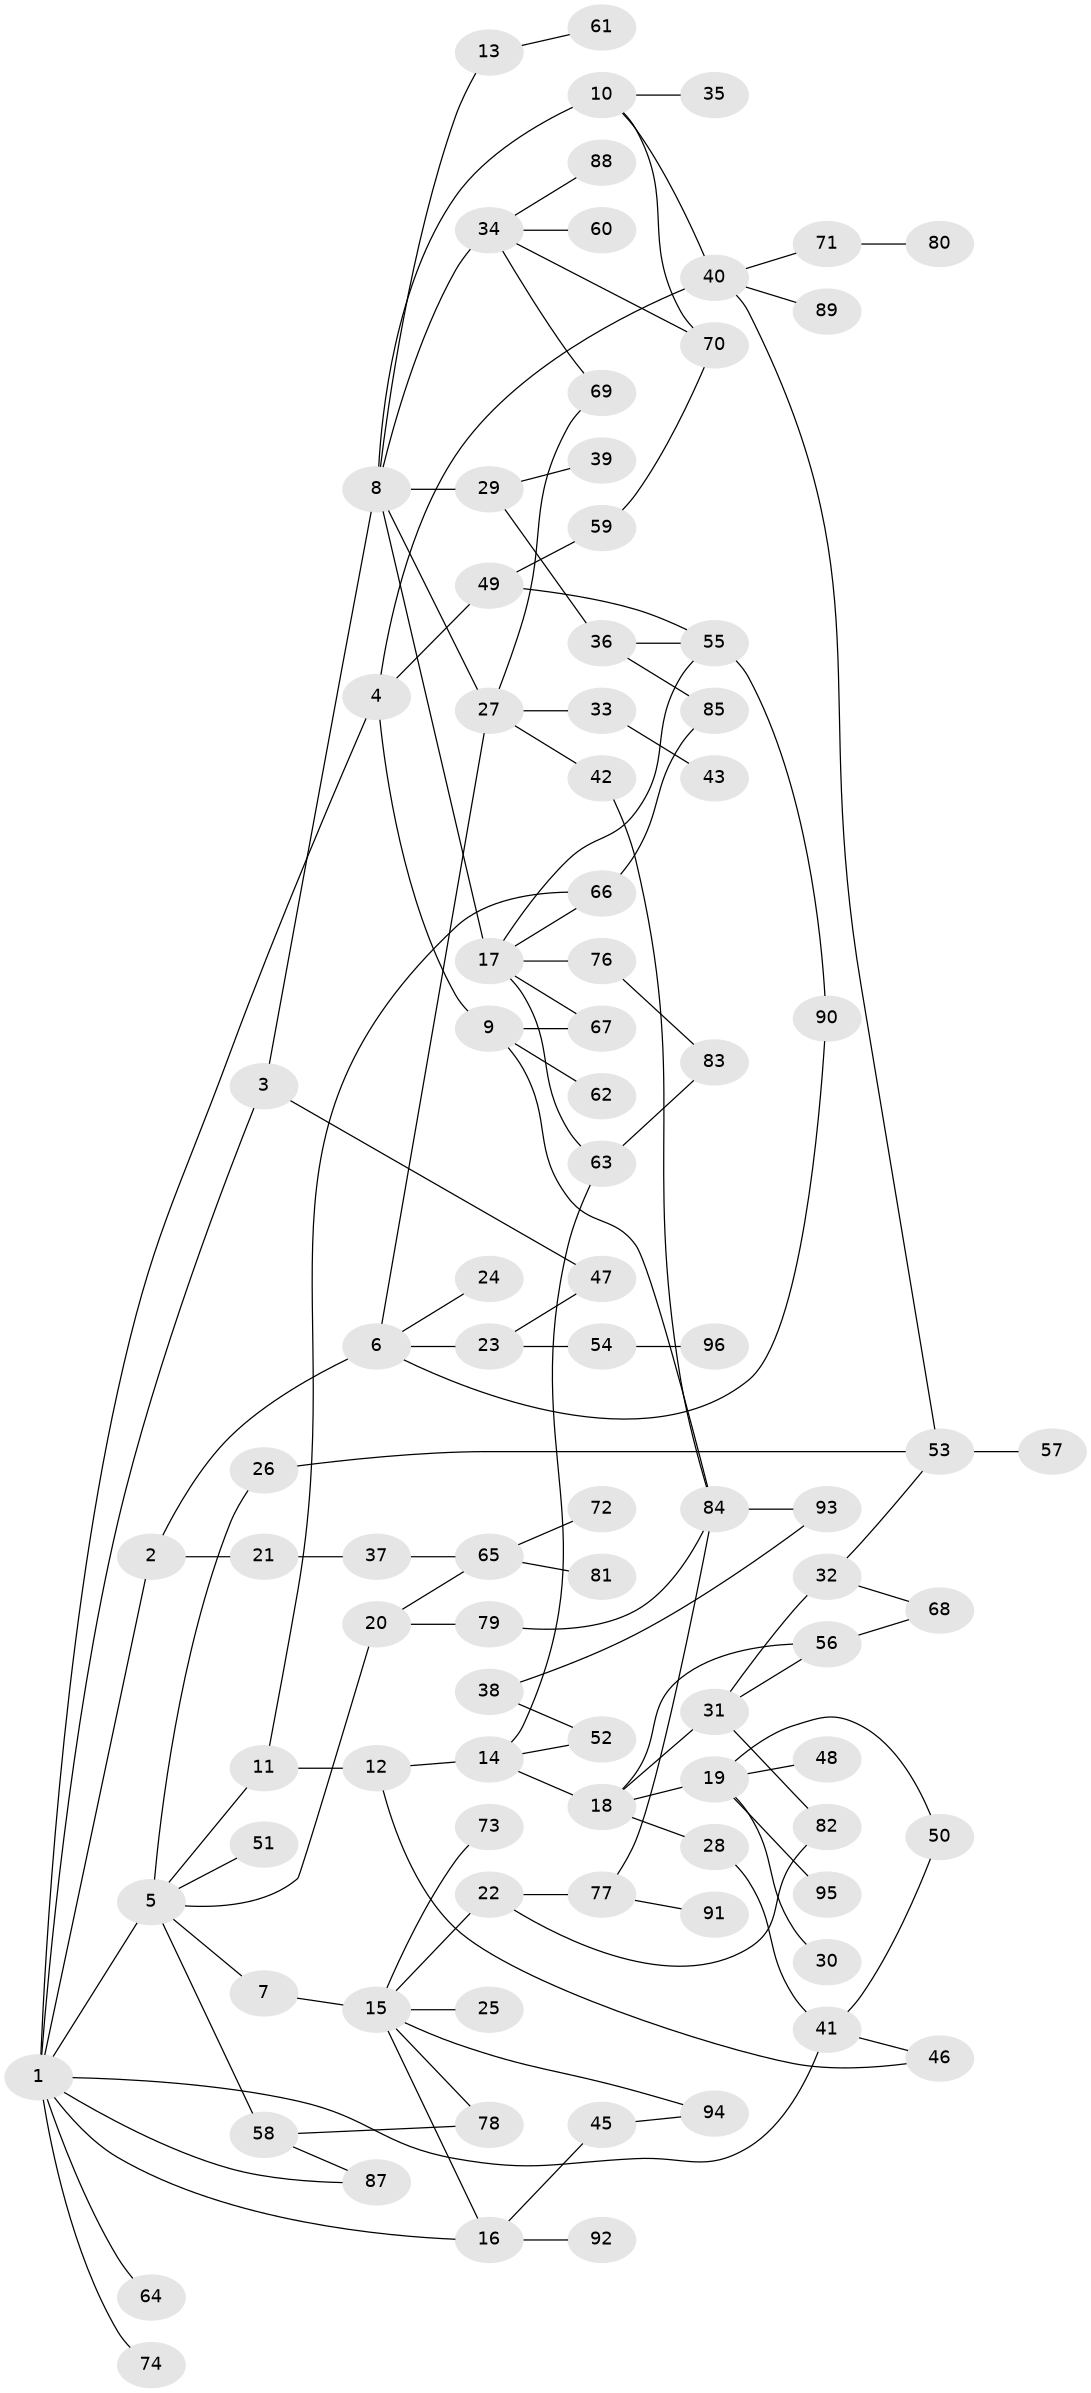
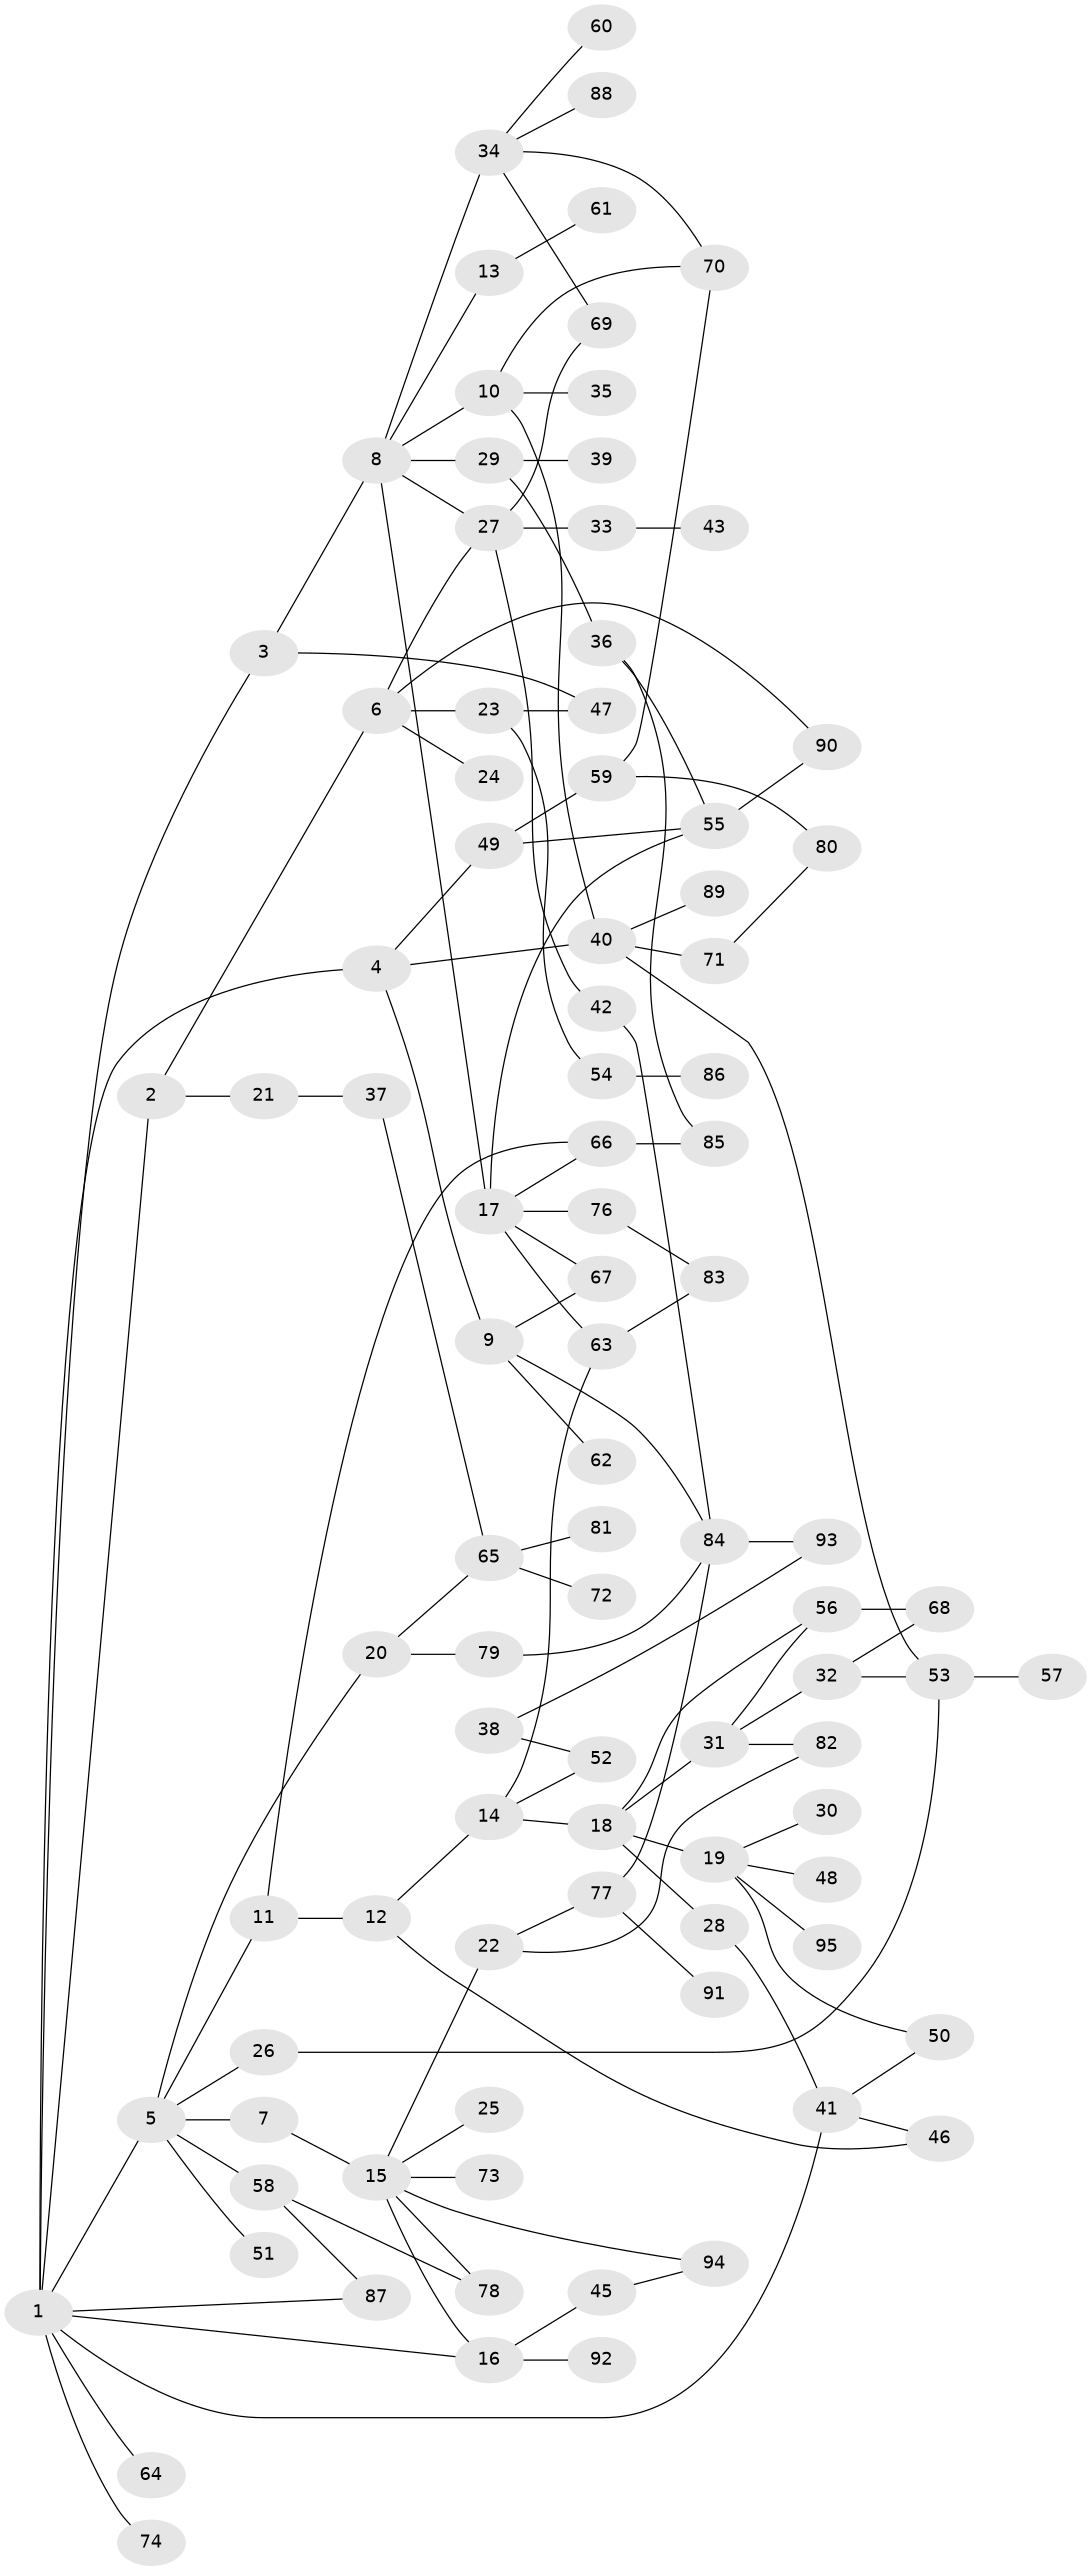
none -> (727, 786)
(715, 1346) -> (715, 1076)
